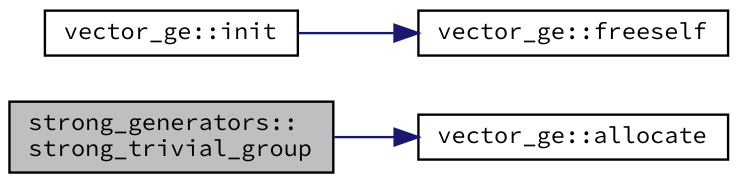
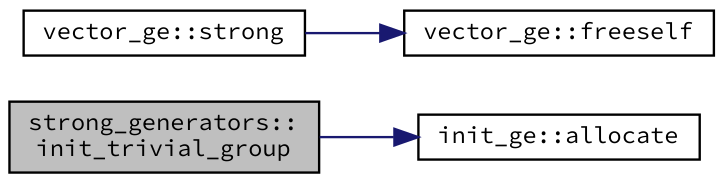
(171, 33) -> (164, 33)
(171, 137) -> (164, 137)
(573, 137) -> (559, 137)
